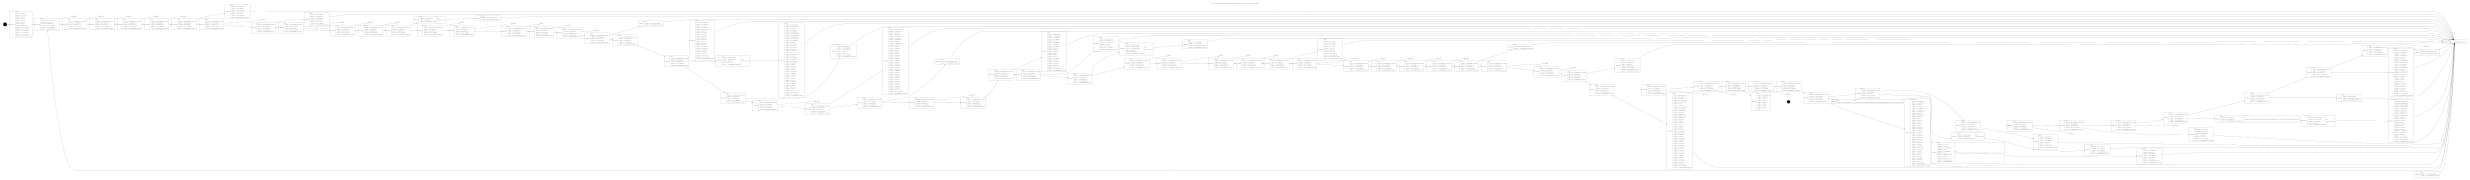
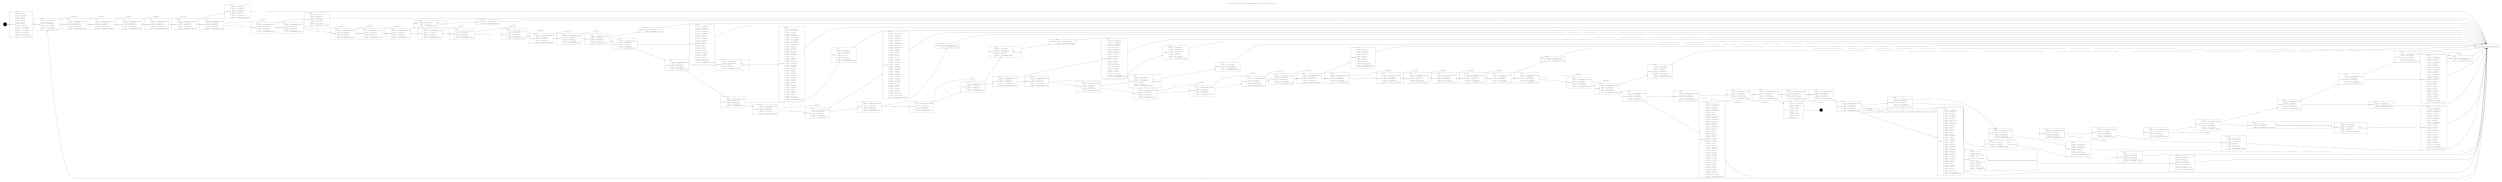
none -> (1005, 52)
